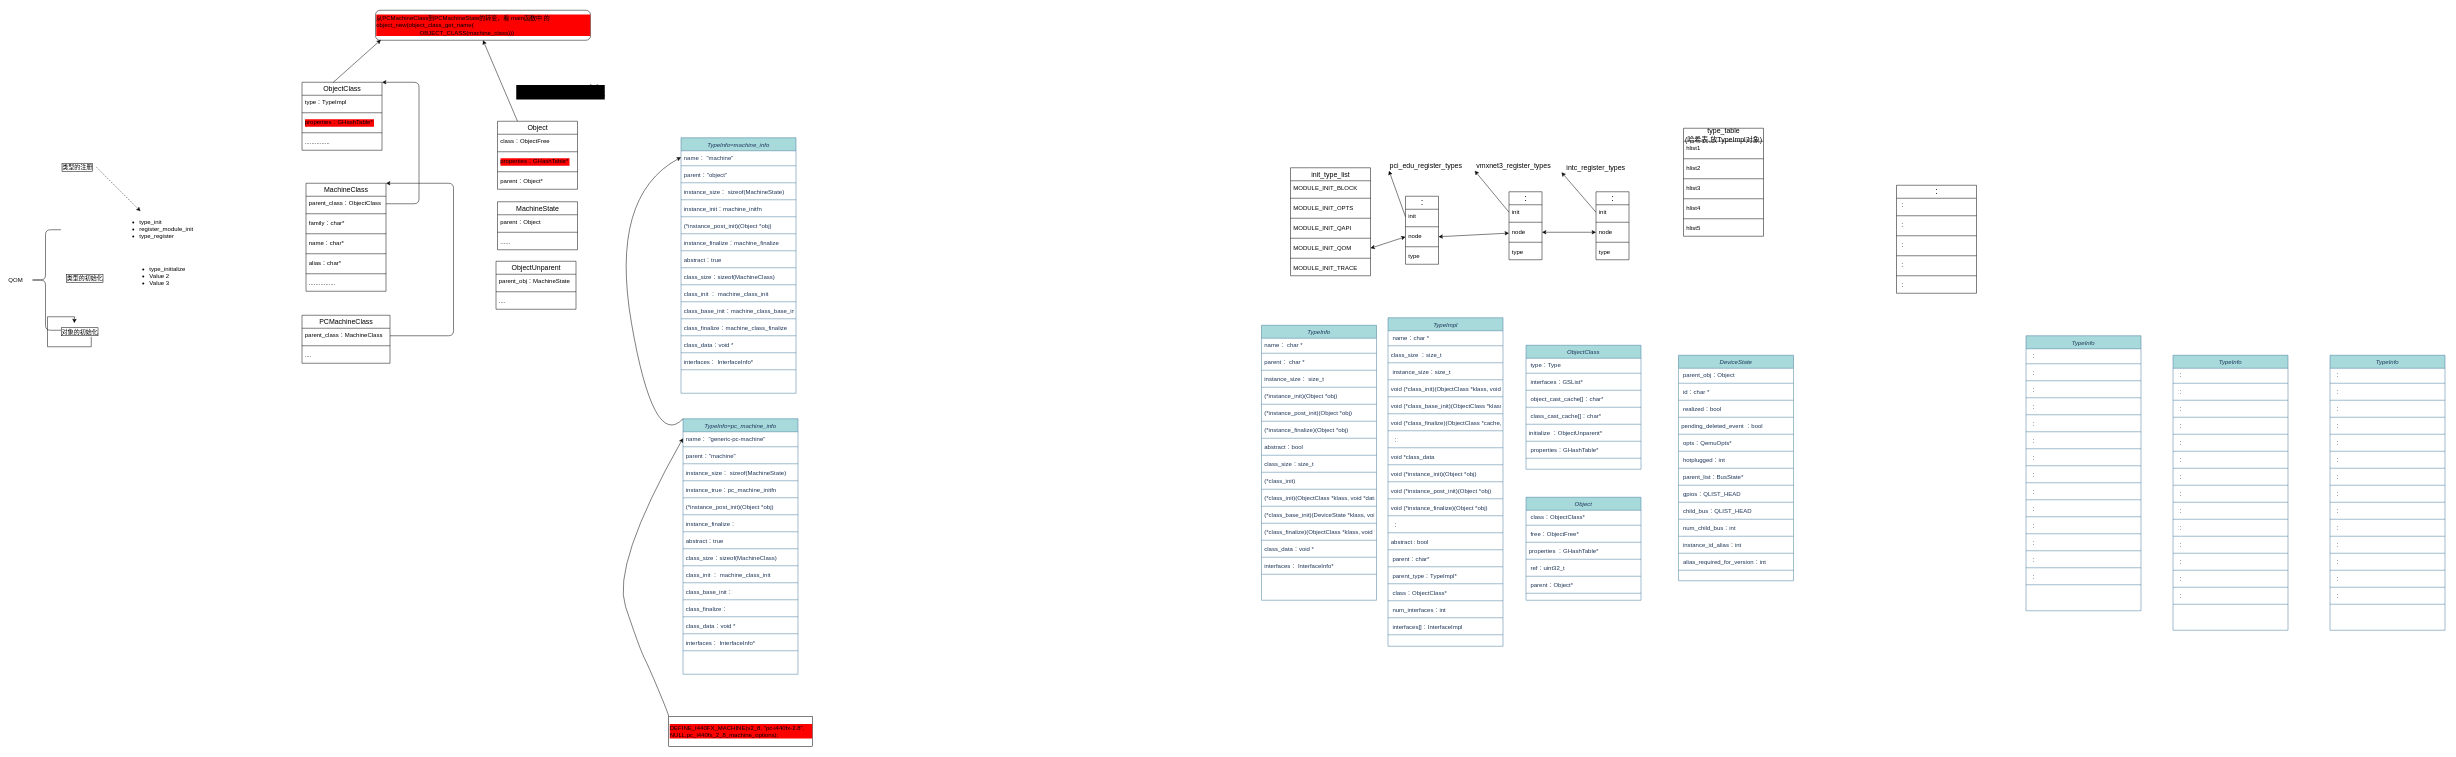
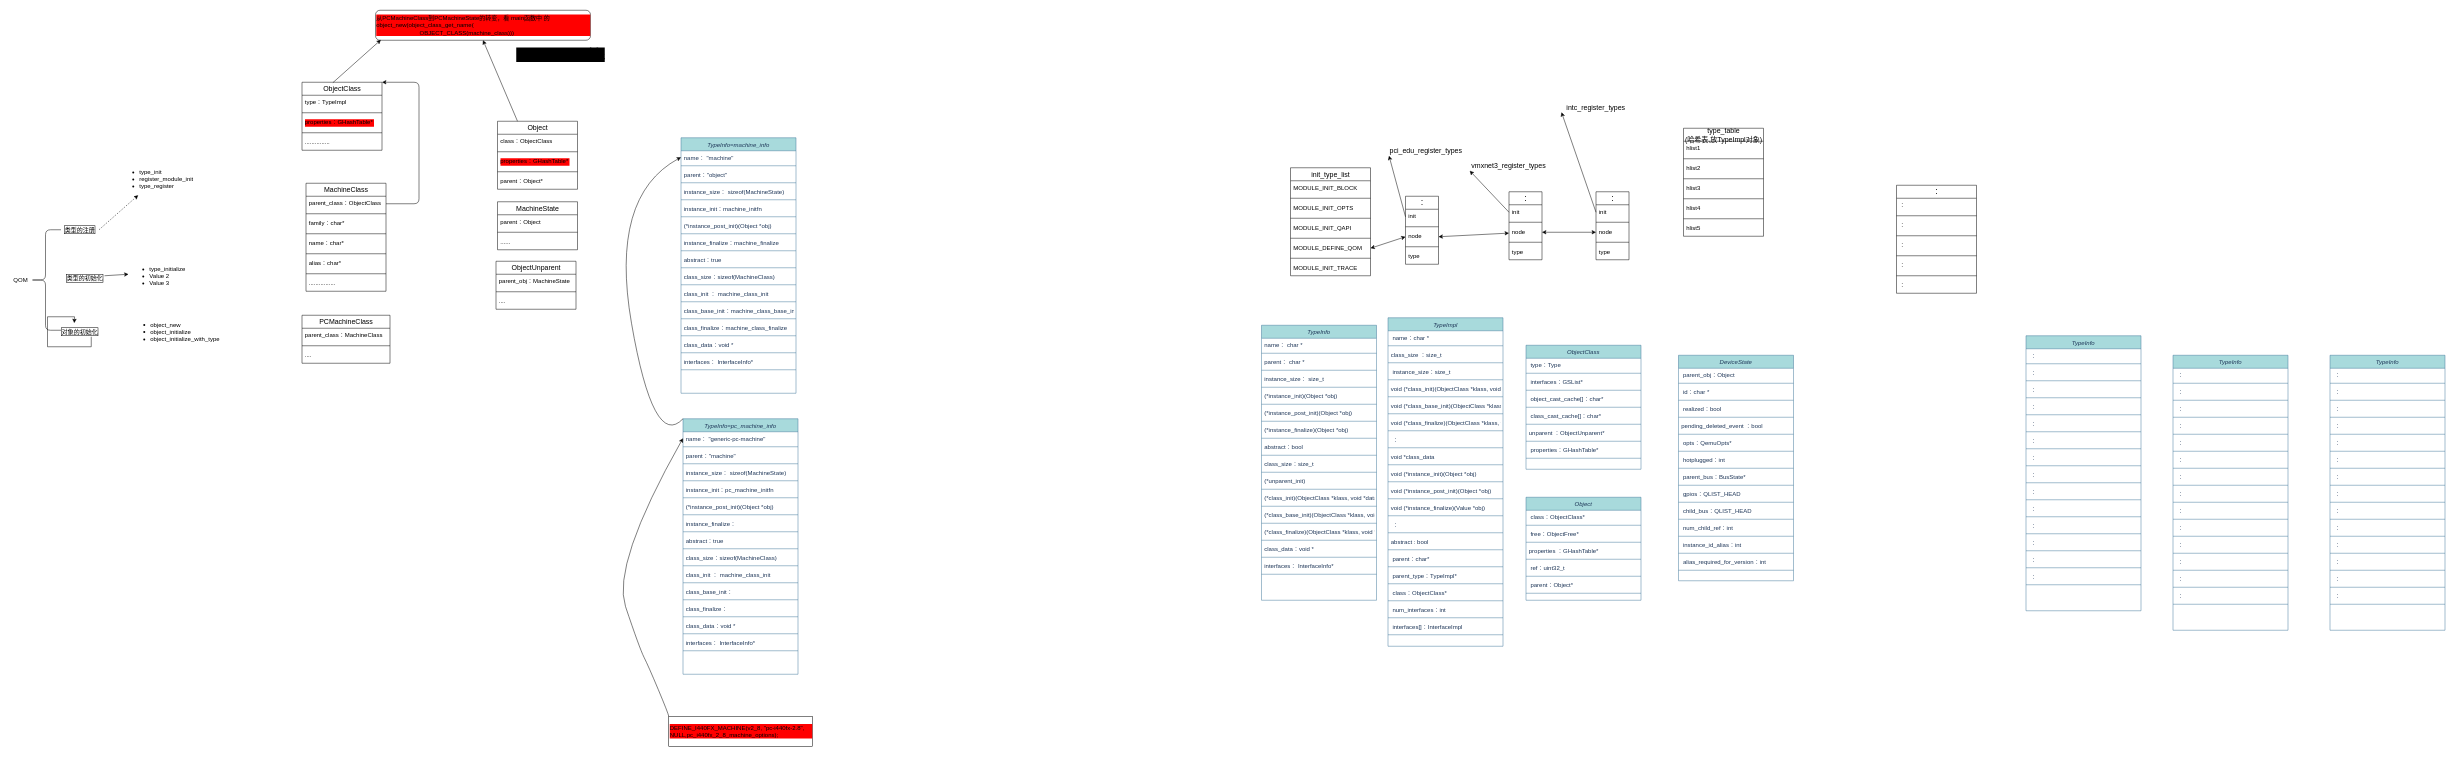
(560, 92) -> (560, 55)
(527, 141) -> (528, 141)
(1426, 166) -> (1426, 151)
(1513, 166) -> (1508, 166)
(77, 167) -> (80, 230)
(1596, 167) -> (1596, 107)
(390, 183) -> none
(157, 228) -> (157, 178)
(1318, 248) -> (1322, 248)
none -> (108, 275)
(15, 280) -> (20, 280)
none -> (183, 332)
(1473, 423) -> (1472, 423)
(1571, 433) -> (1572, 433)
(1716, 477) -> (1716, 477)
(1284, 481) -> (1289, 481)
(736, 490) -> (734, 490)
(1449, 508) -> (1446, 508)
(1340, 515) -> (1340, 515)
(1709, 528) -> (1709, 528)
